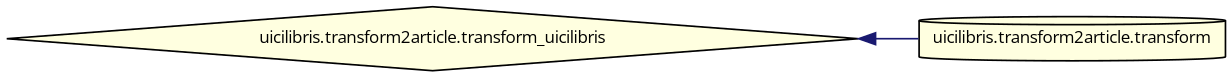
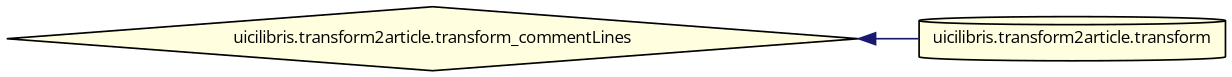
(433, 39) -> (433, 39)
